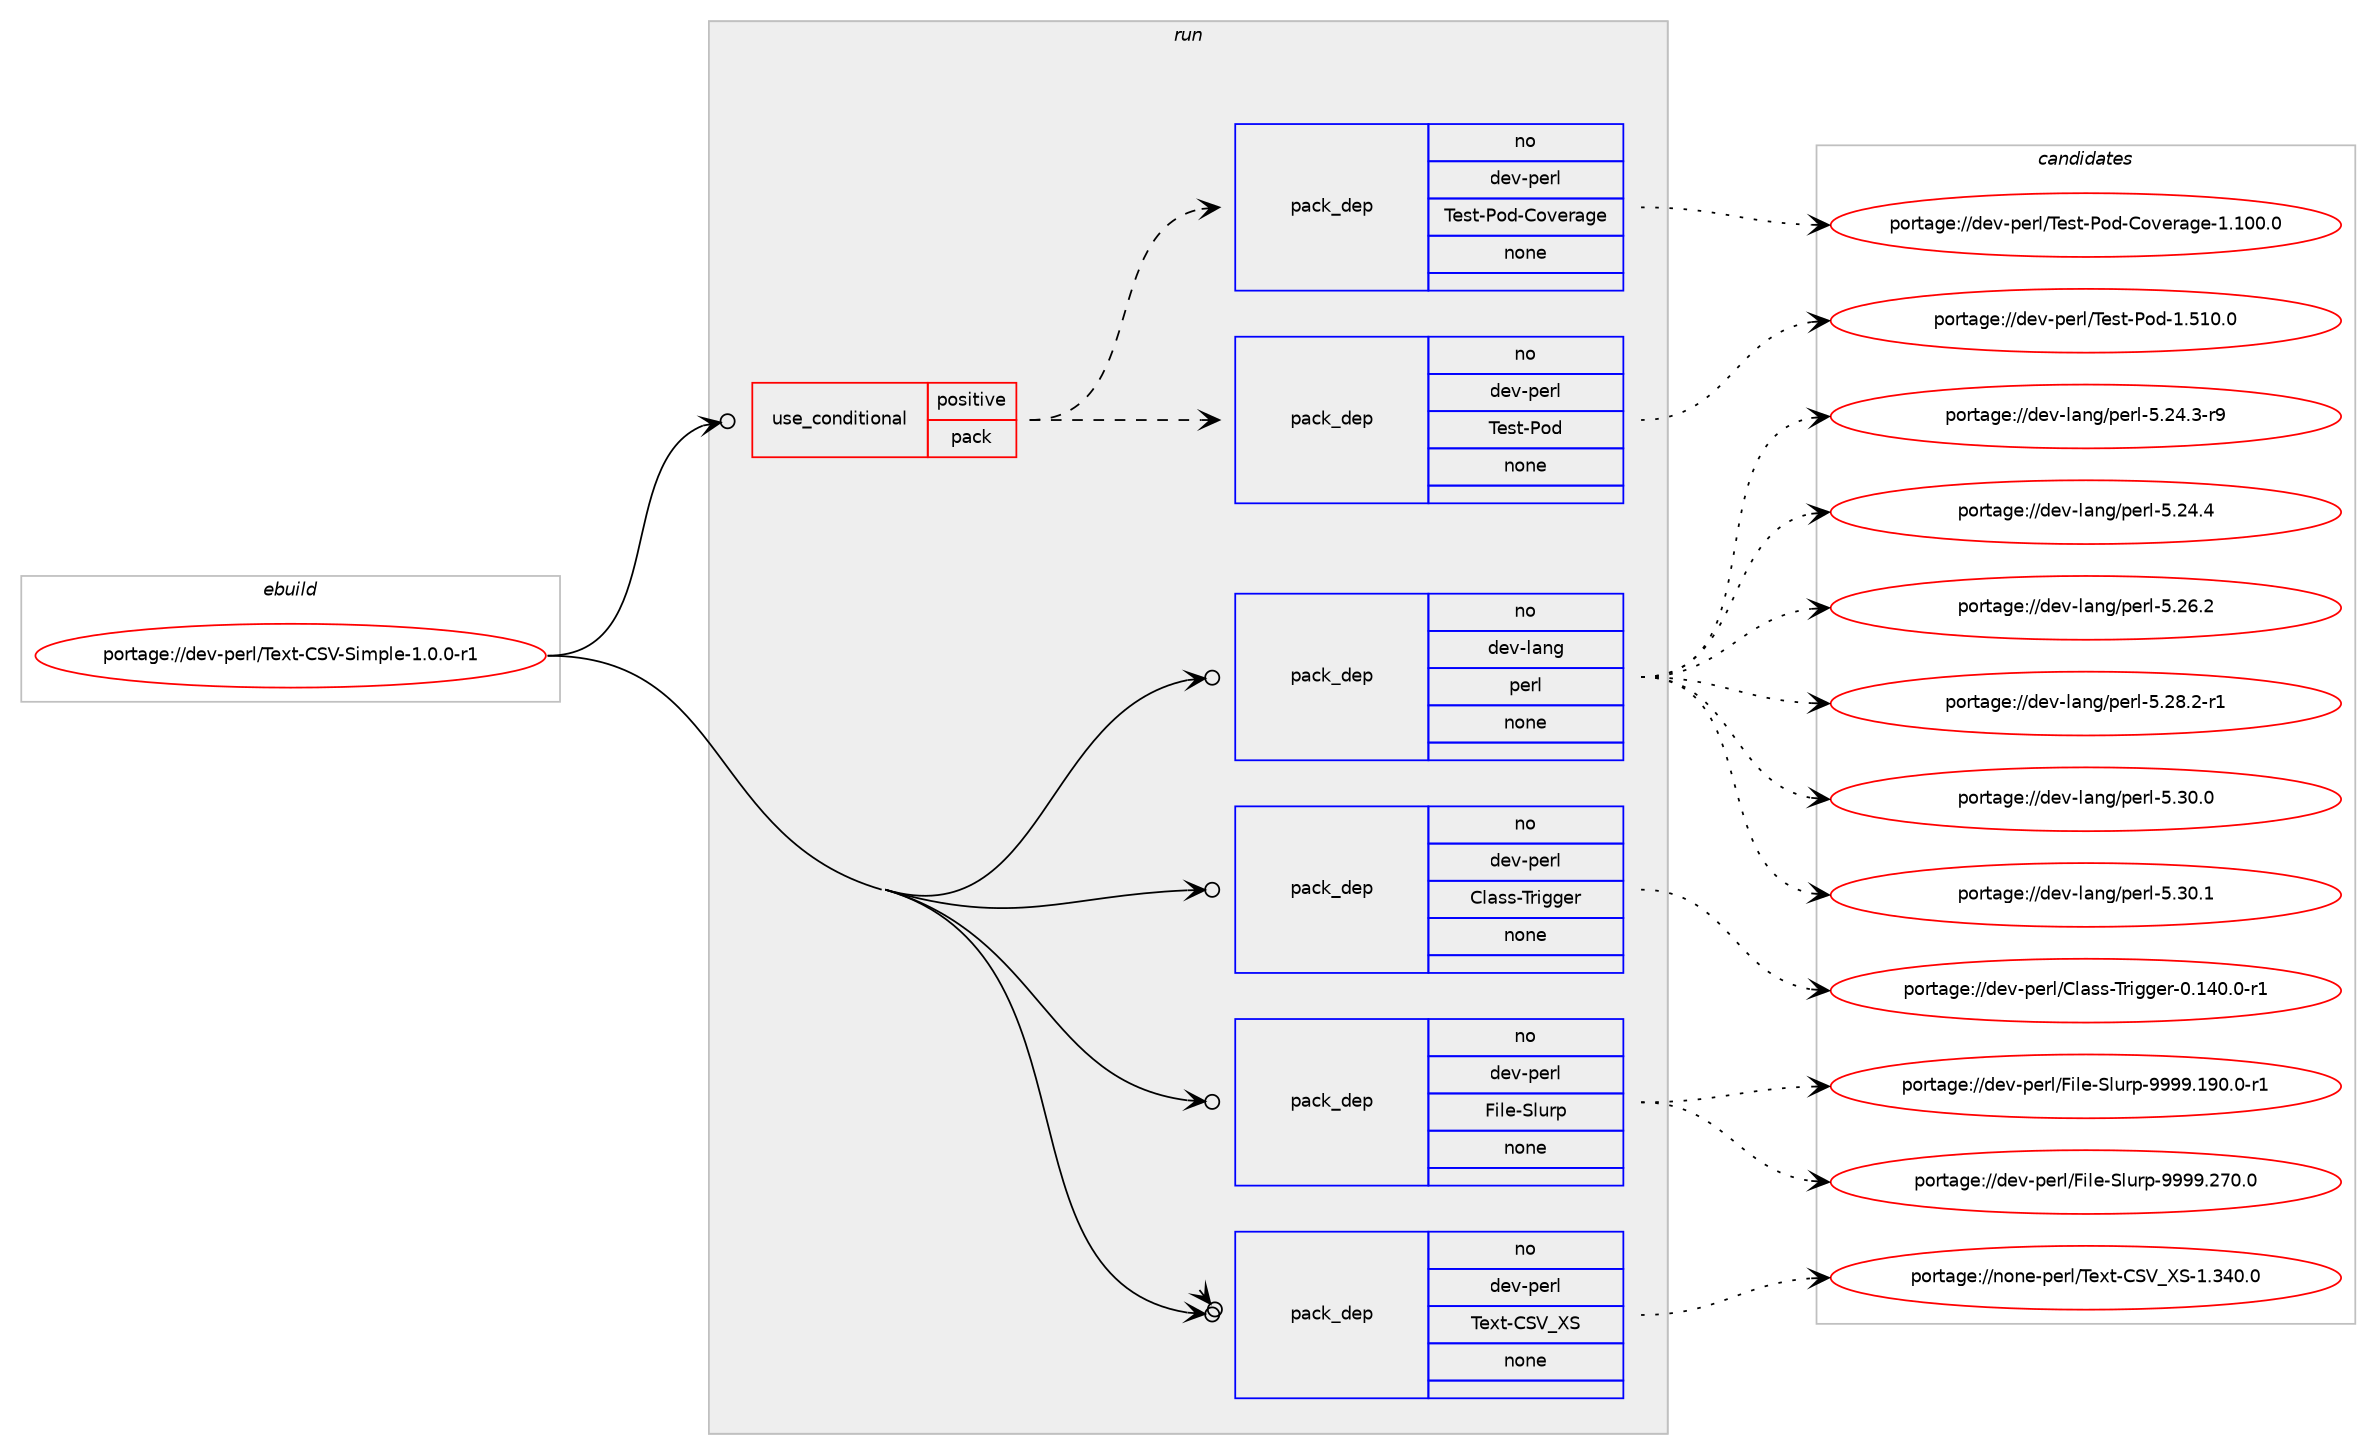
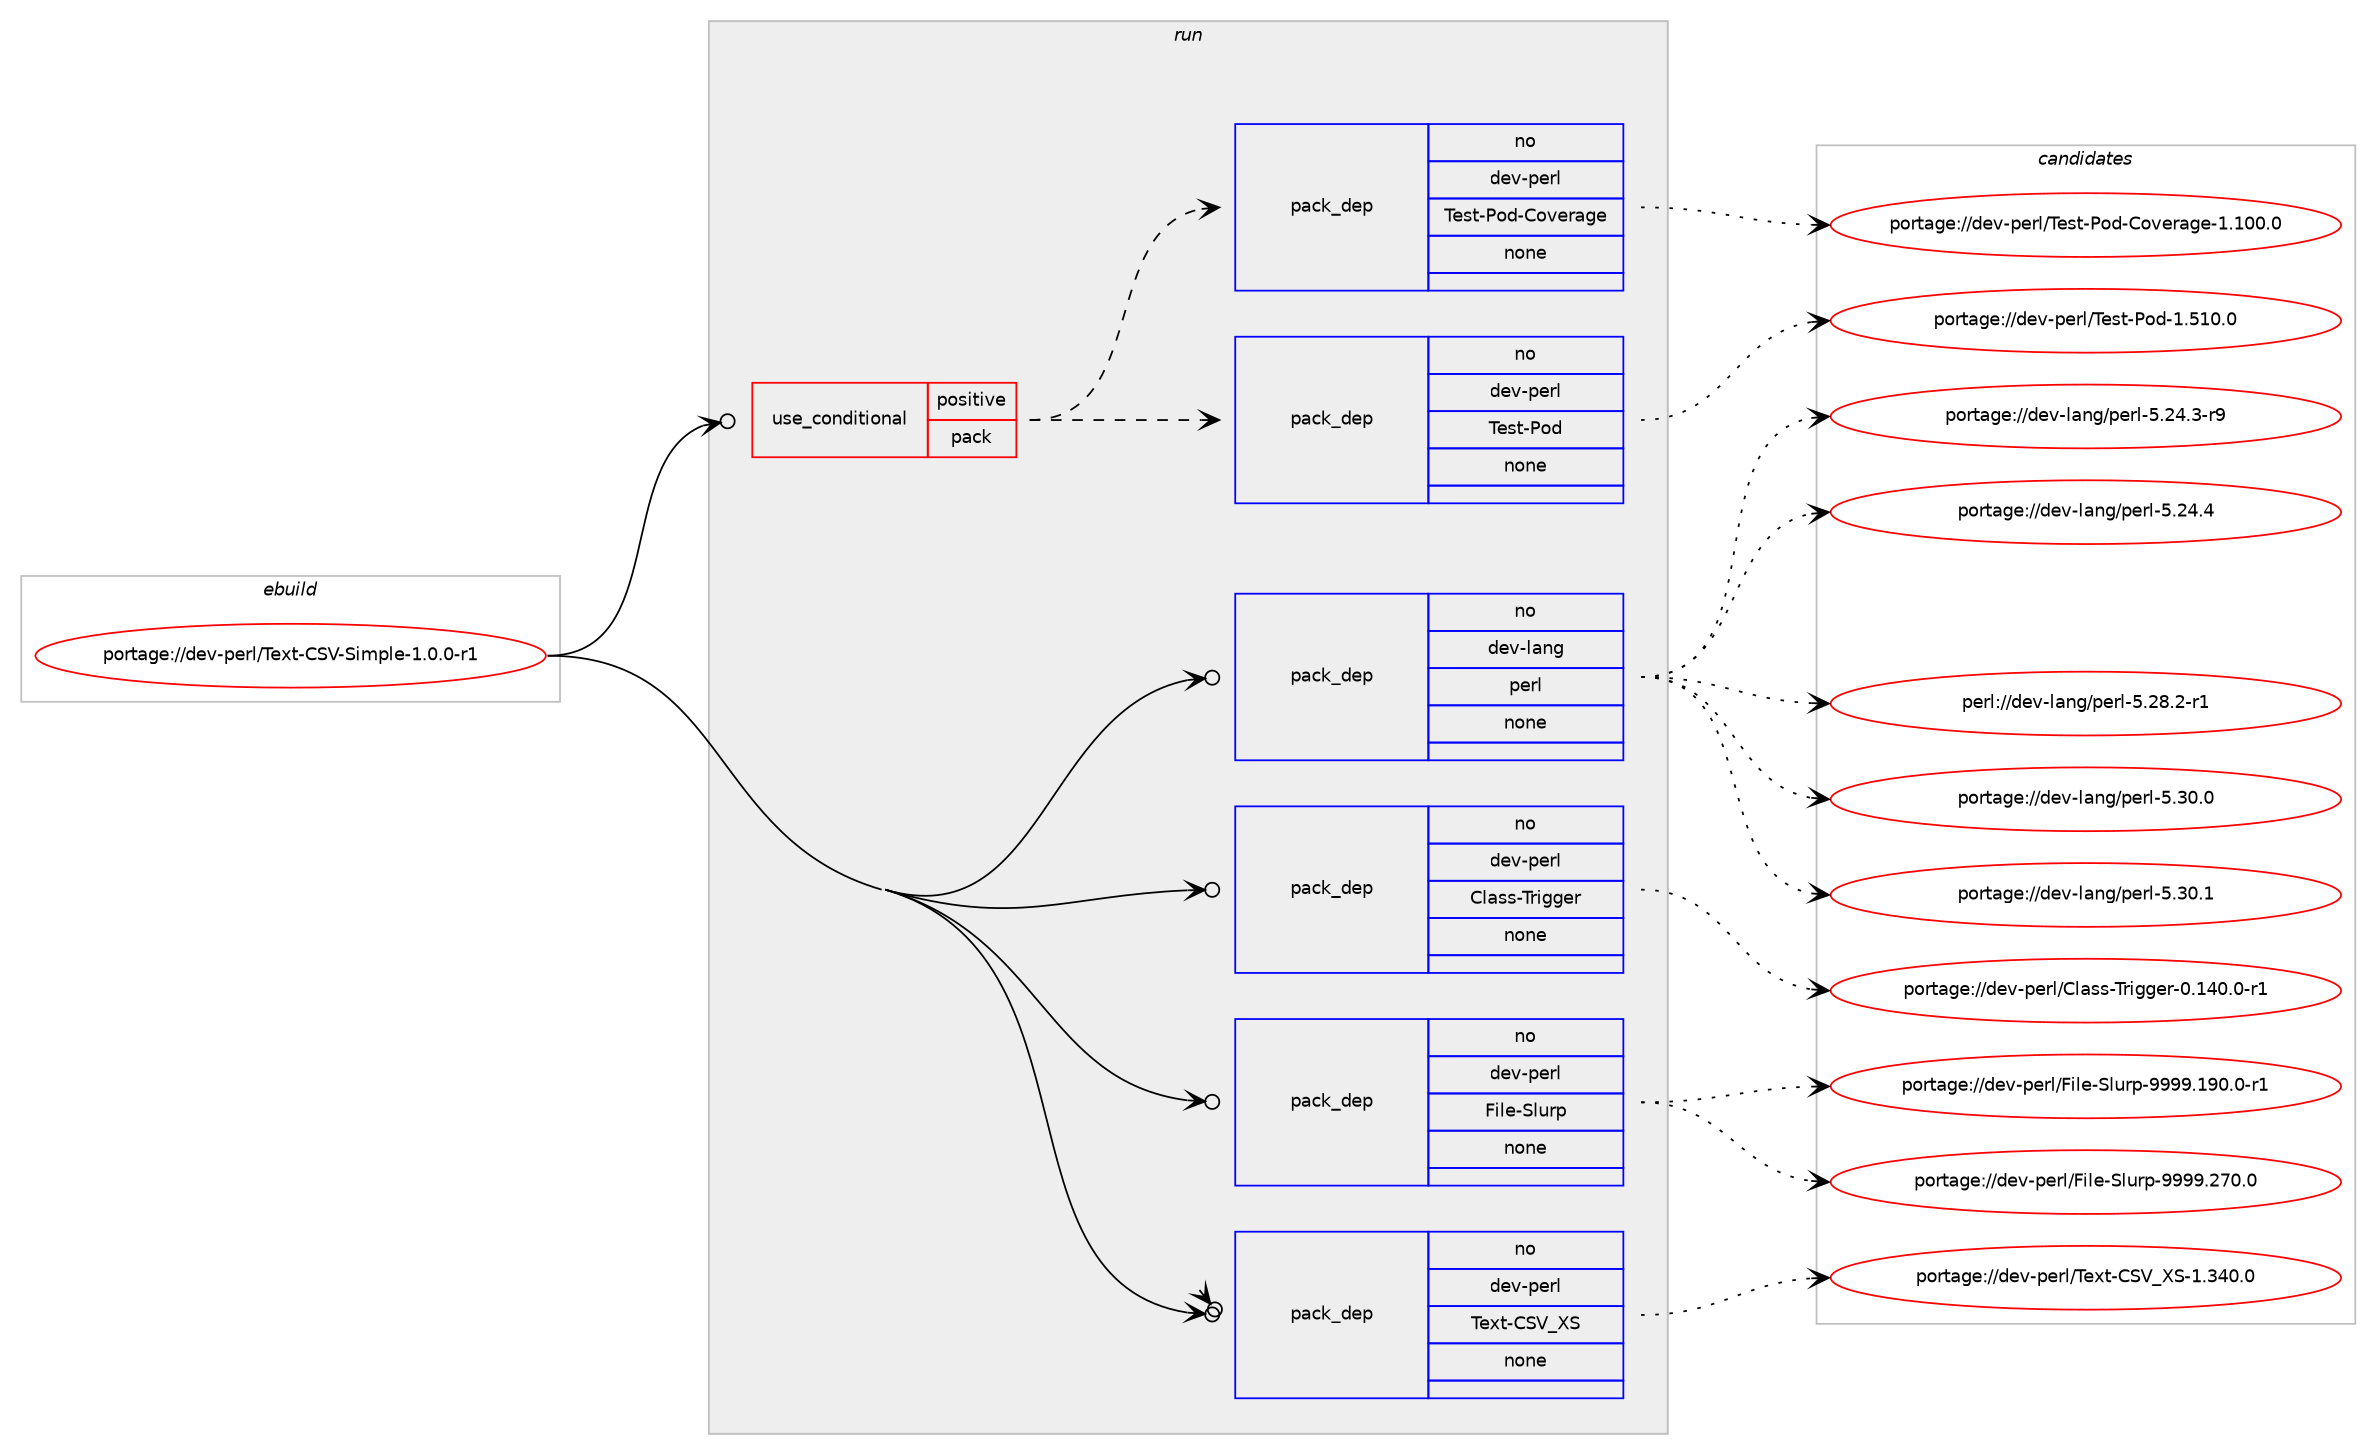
(2086, 608) -> none
(2086, 704) -> (2086, 704)
(2086, 1278) -> (2086, 1278)
